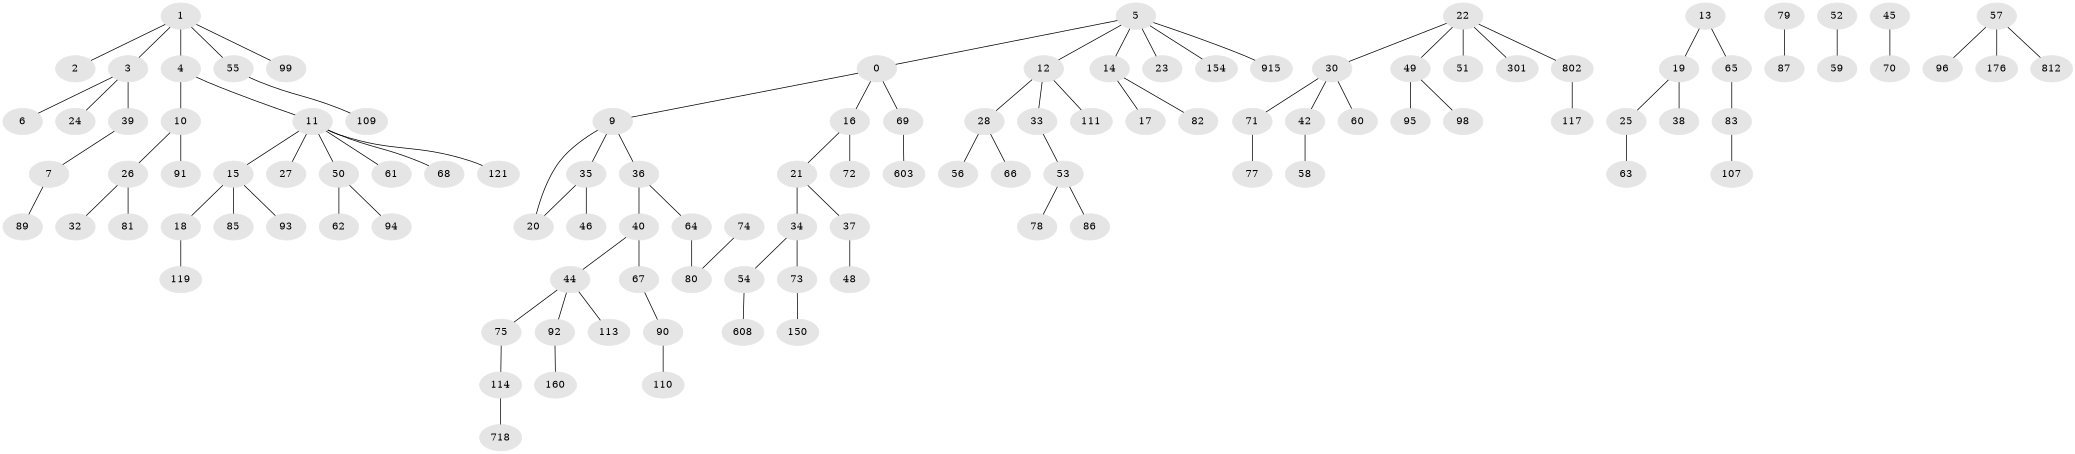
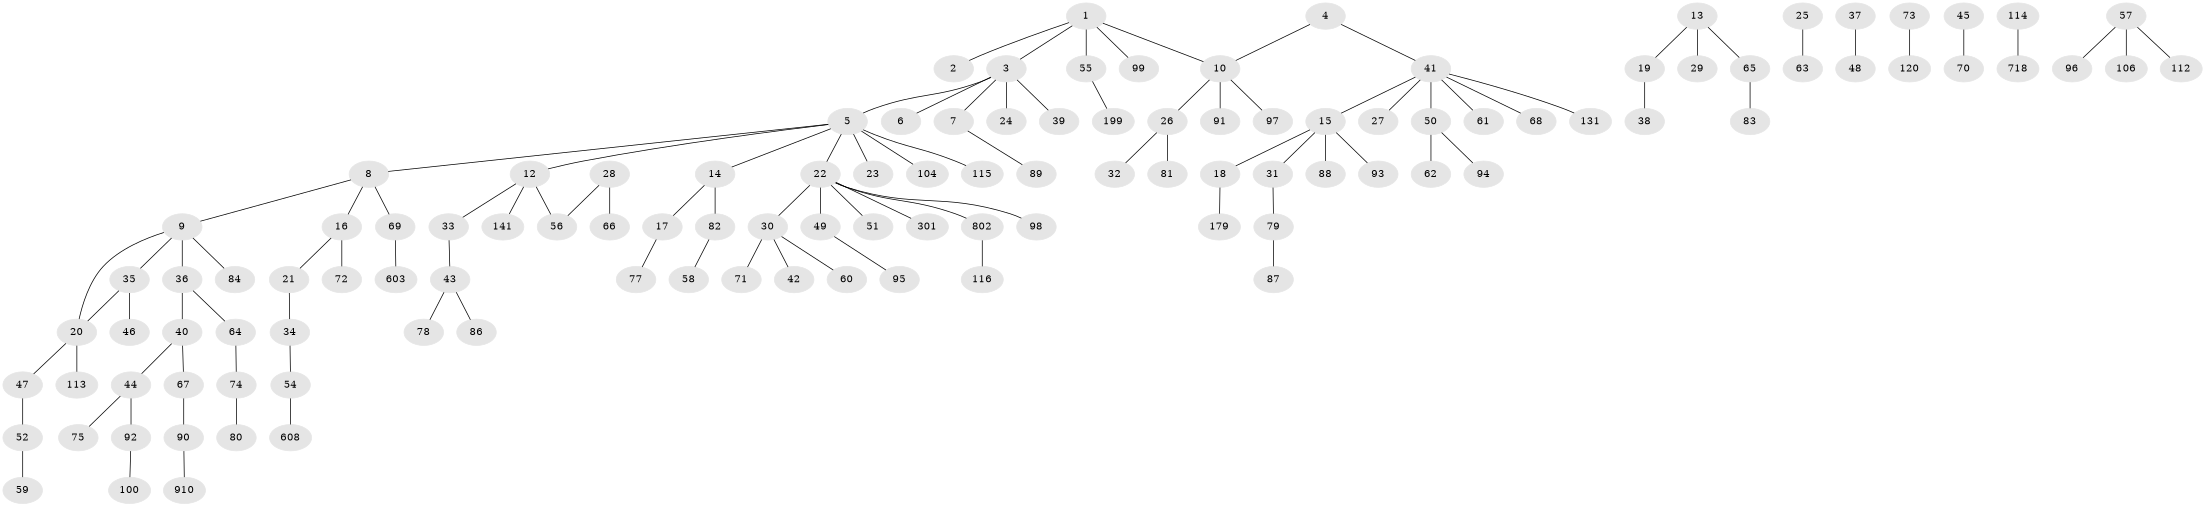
(181, 43) -> (1153, 42)
(877, 69) -> (369, 174)
(1216, 69) -> (927, 174)
(1271, 69) -> (982, 174)
none -> (1697, 69)
(1997, 69) -> (2126, 69)
(2052, 69) -> (2181, 69)
none -> (927, 95)
(1014, 95) -> (543, 201)
(1437, 95) -> (928, 201)
(1653, 95) -> none
(313, 122) -> (1431, 69)
(367, 122) -> (1113, 122)
(1091, 122) -> (503, 227)
none -> (1273, 122)
(1572, 122) -> (982, 280)
(88, 148) -> (980, 95)
none -> (834, 148)
(1252, 148) -> (649, 253)
(1305, 148) -> (702, 253)
(498, 174) -> (1591, 122)
(1064, 174) -> (450, 280)
none -> (1273, 174)
(1732, 174) -> none
(823, 200) -> none
(233, 227) -> (1326, 174)
(692, 253) -> (236, 359)
(797, 253) -> none
(181, 280) -> (1219, 227)
none -> (235, 280)
(590, 306) -> (77, 359)
(798, 332) -> (1910, 69)
(501, 359) -> none
none -> (23, 385)
(556, 385) -> (130, 490)
(663, 385) -> (184, 490)
